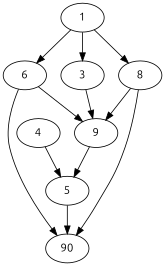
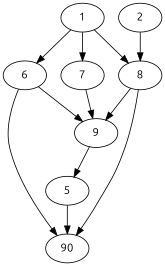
none -> (140, 18)
(83, 75) -> (83, 75)
(38, 133) -> none
